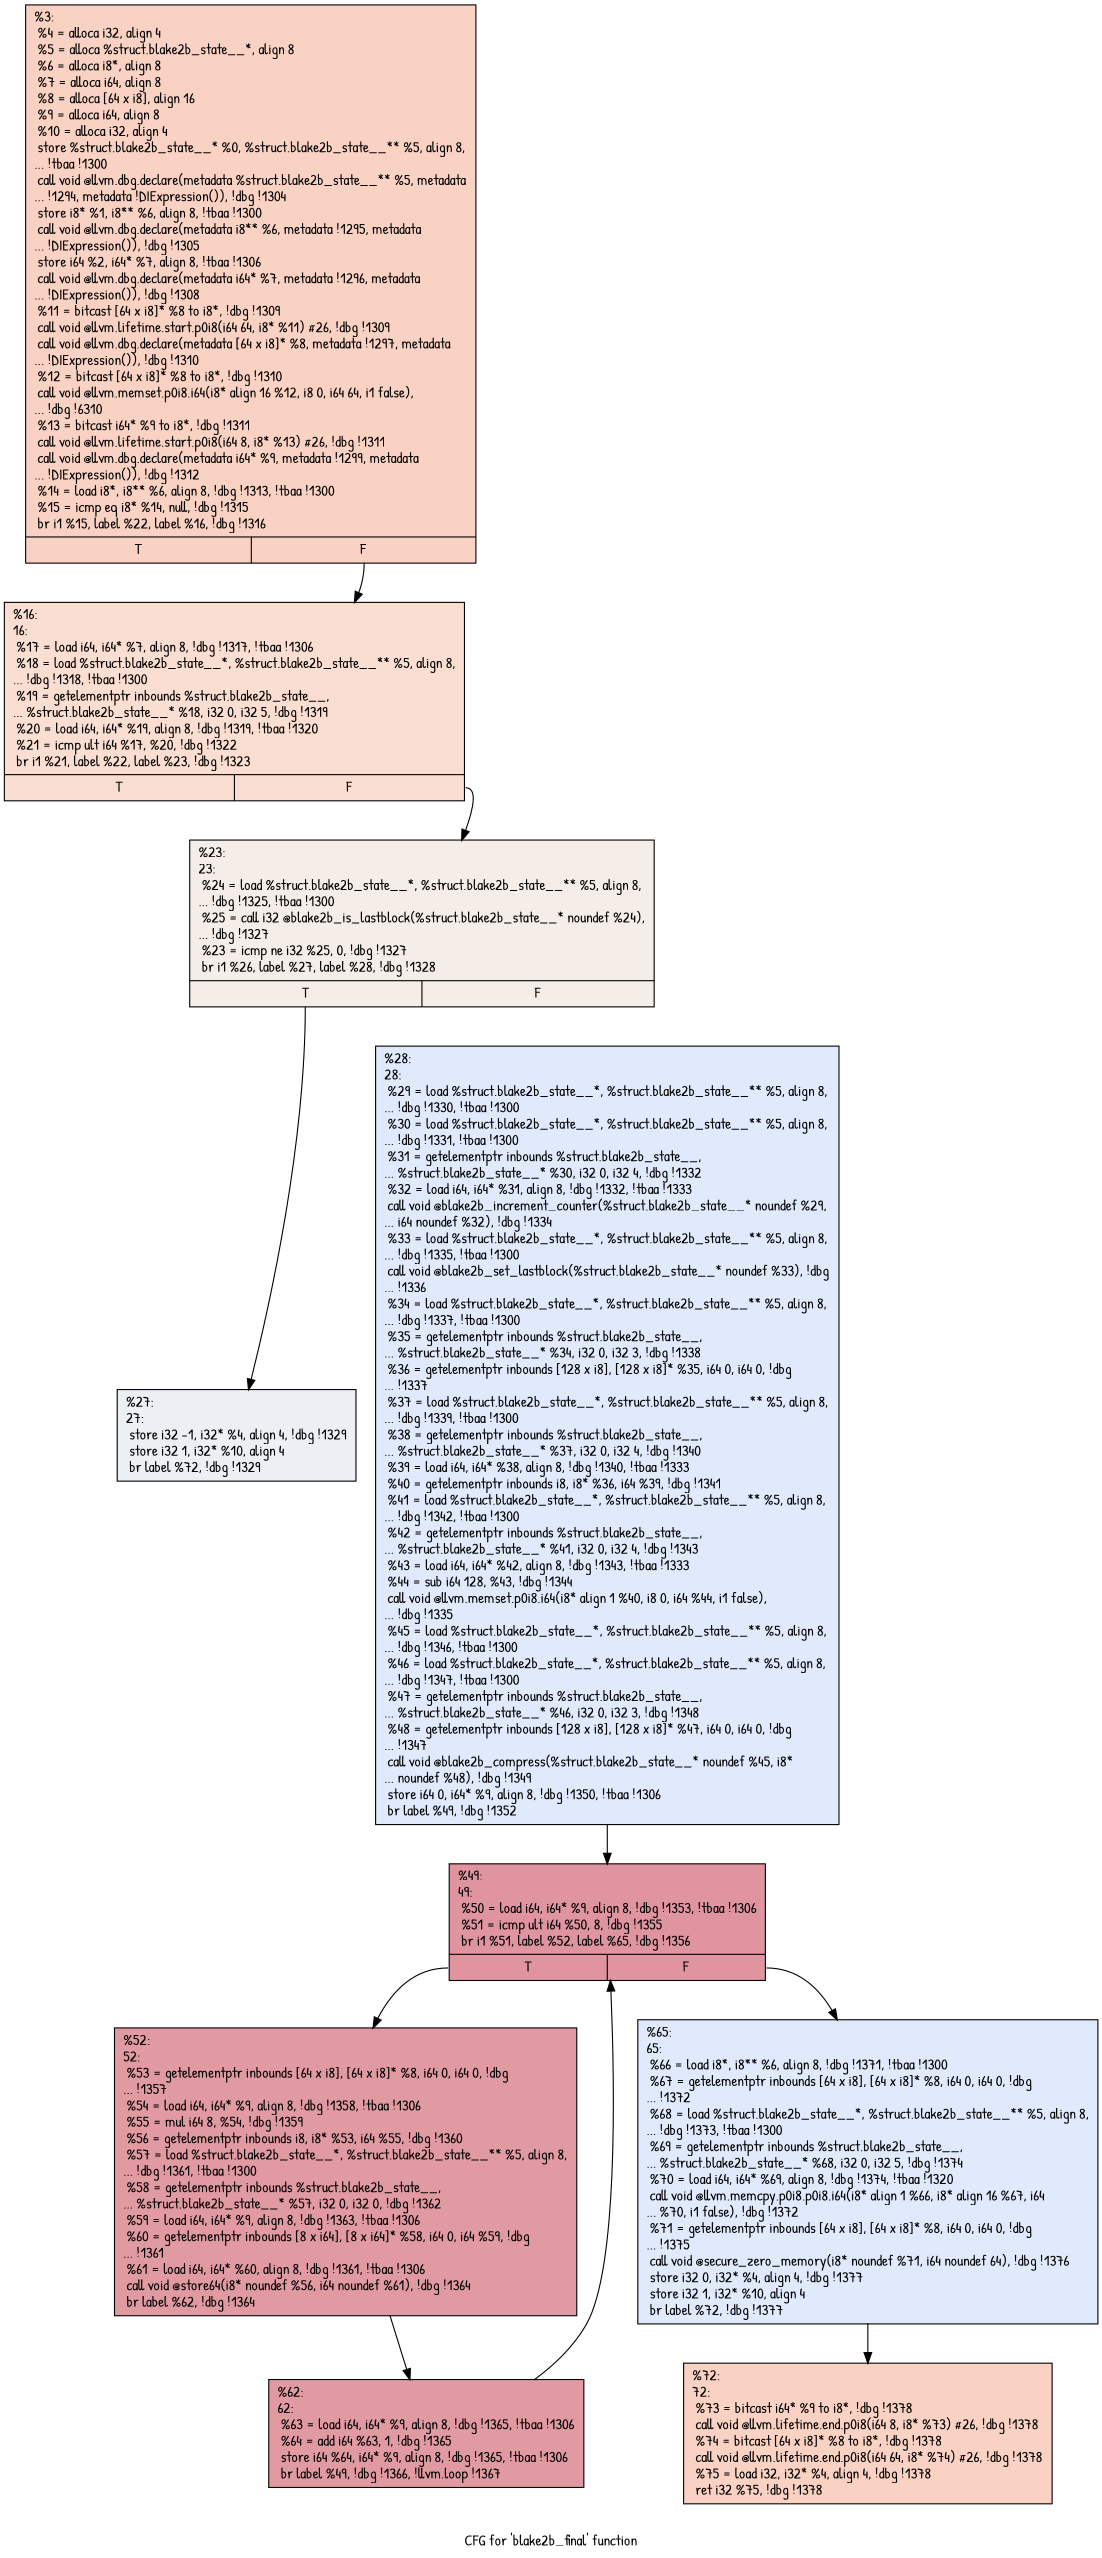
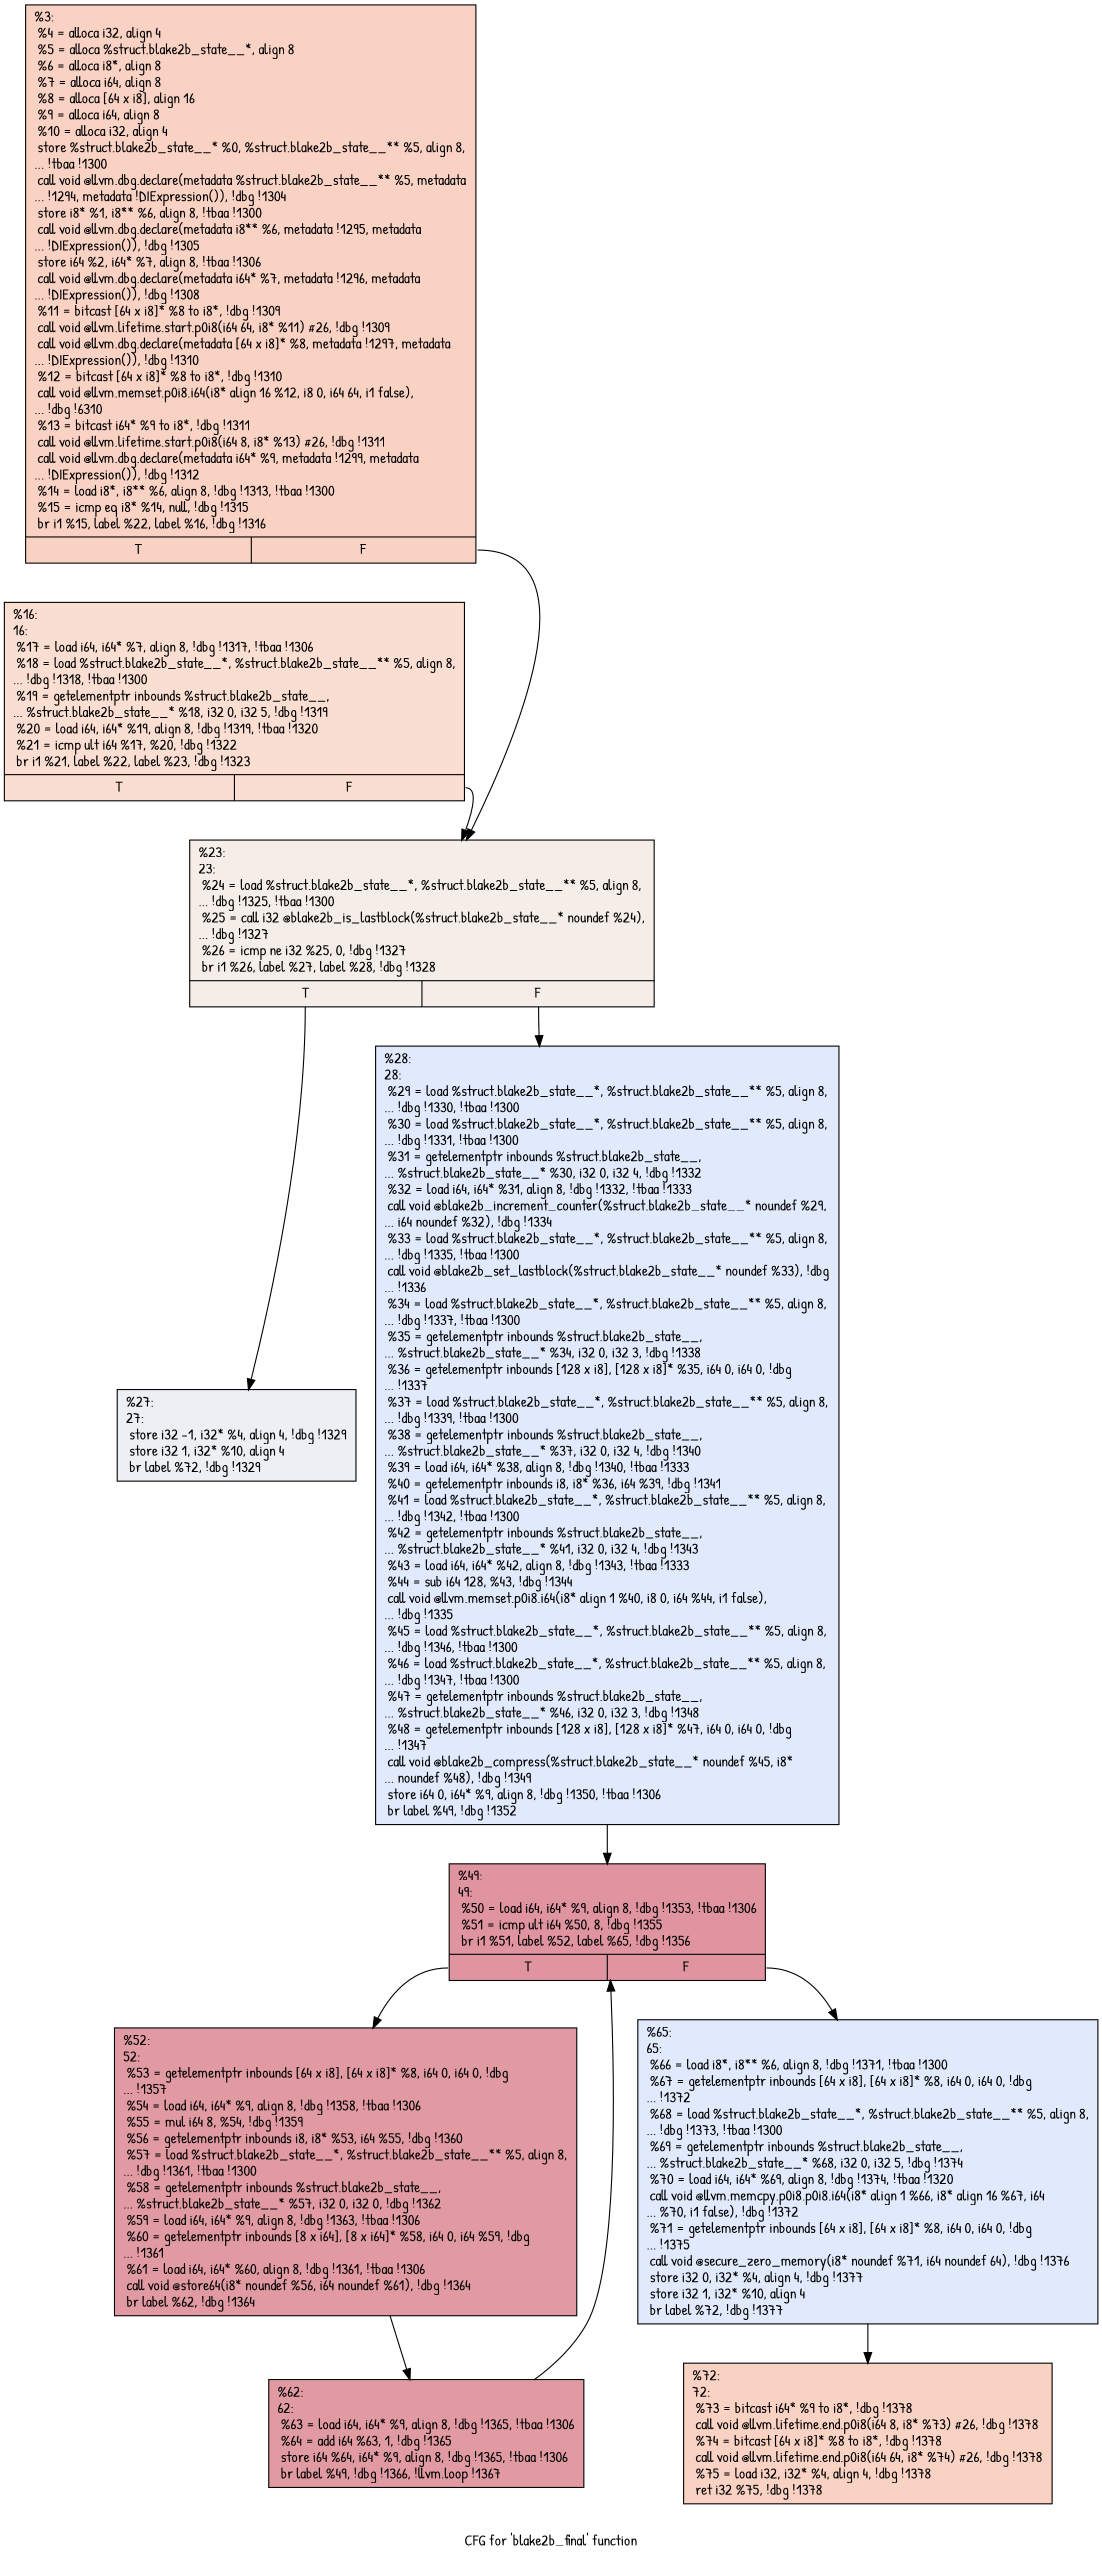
(363, 578) -> (531, 677)
(303, 951) -> (303, 951)
none -> (539, 1021)
